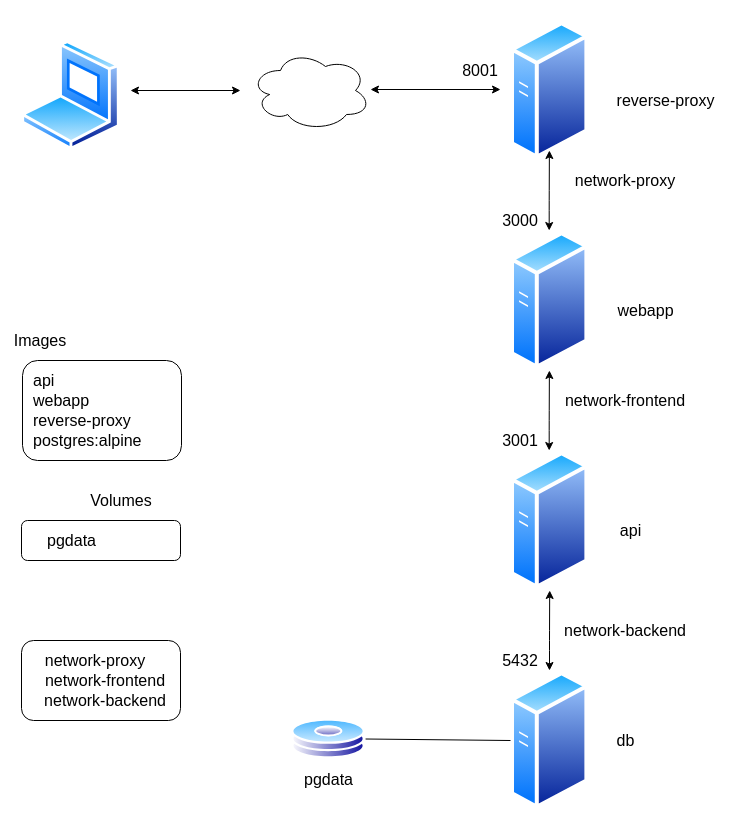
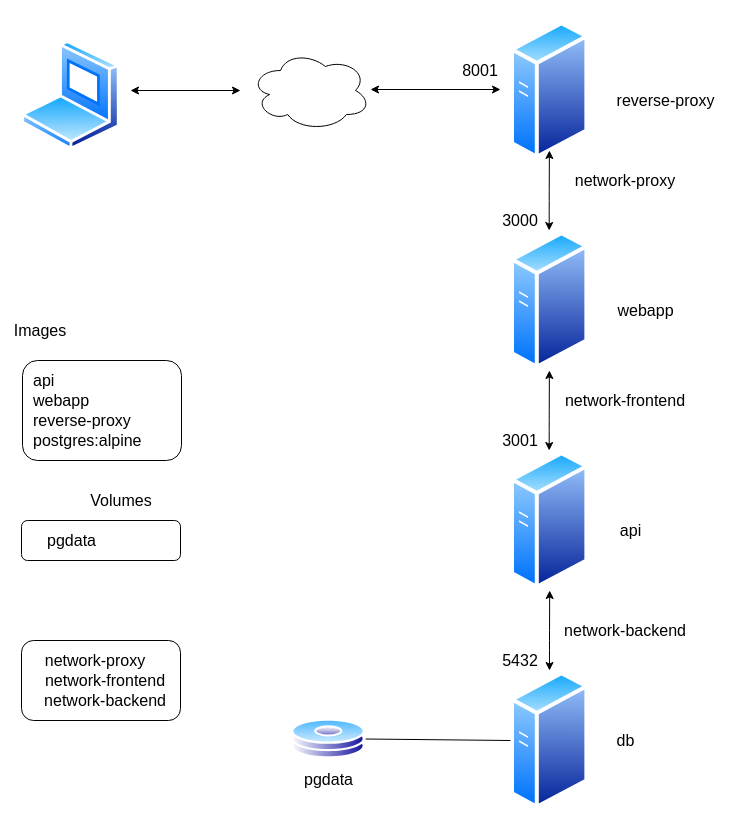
(41, 341) -> (41, 331)
